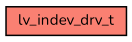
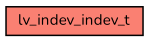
(66, 21) -> (75, 21)
